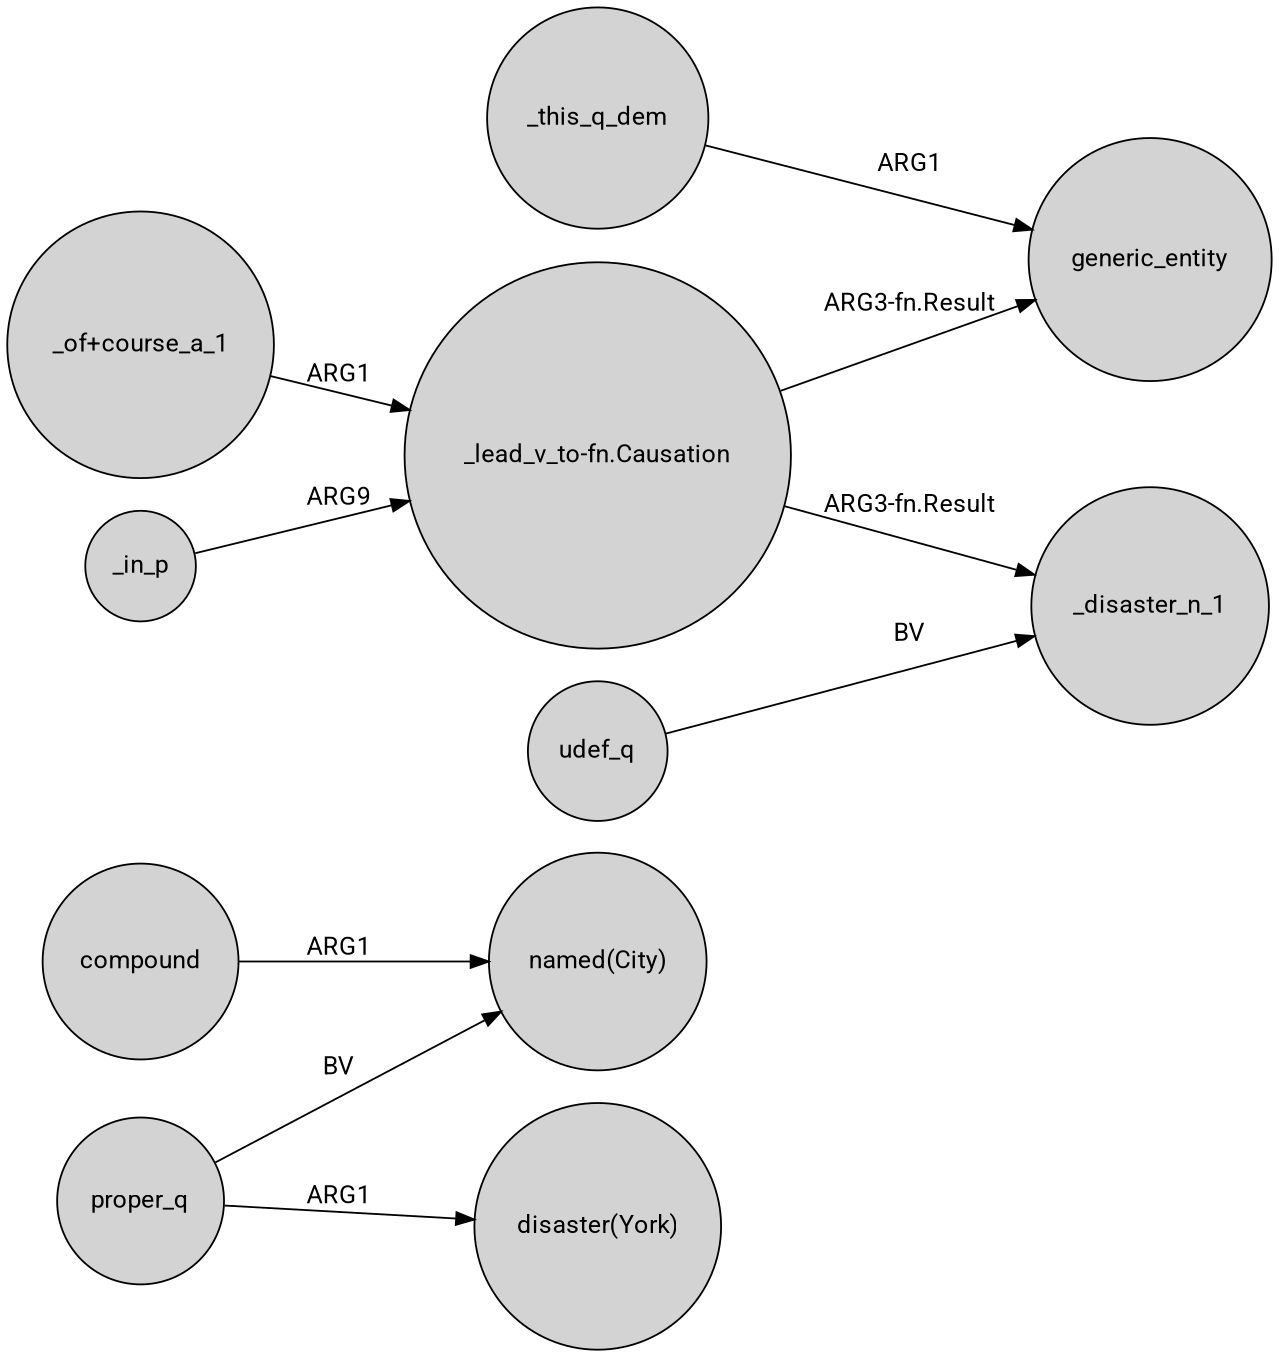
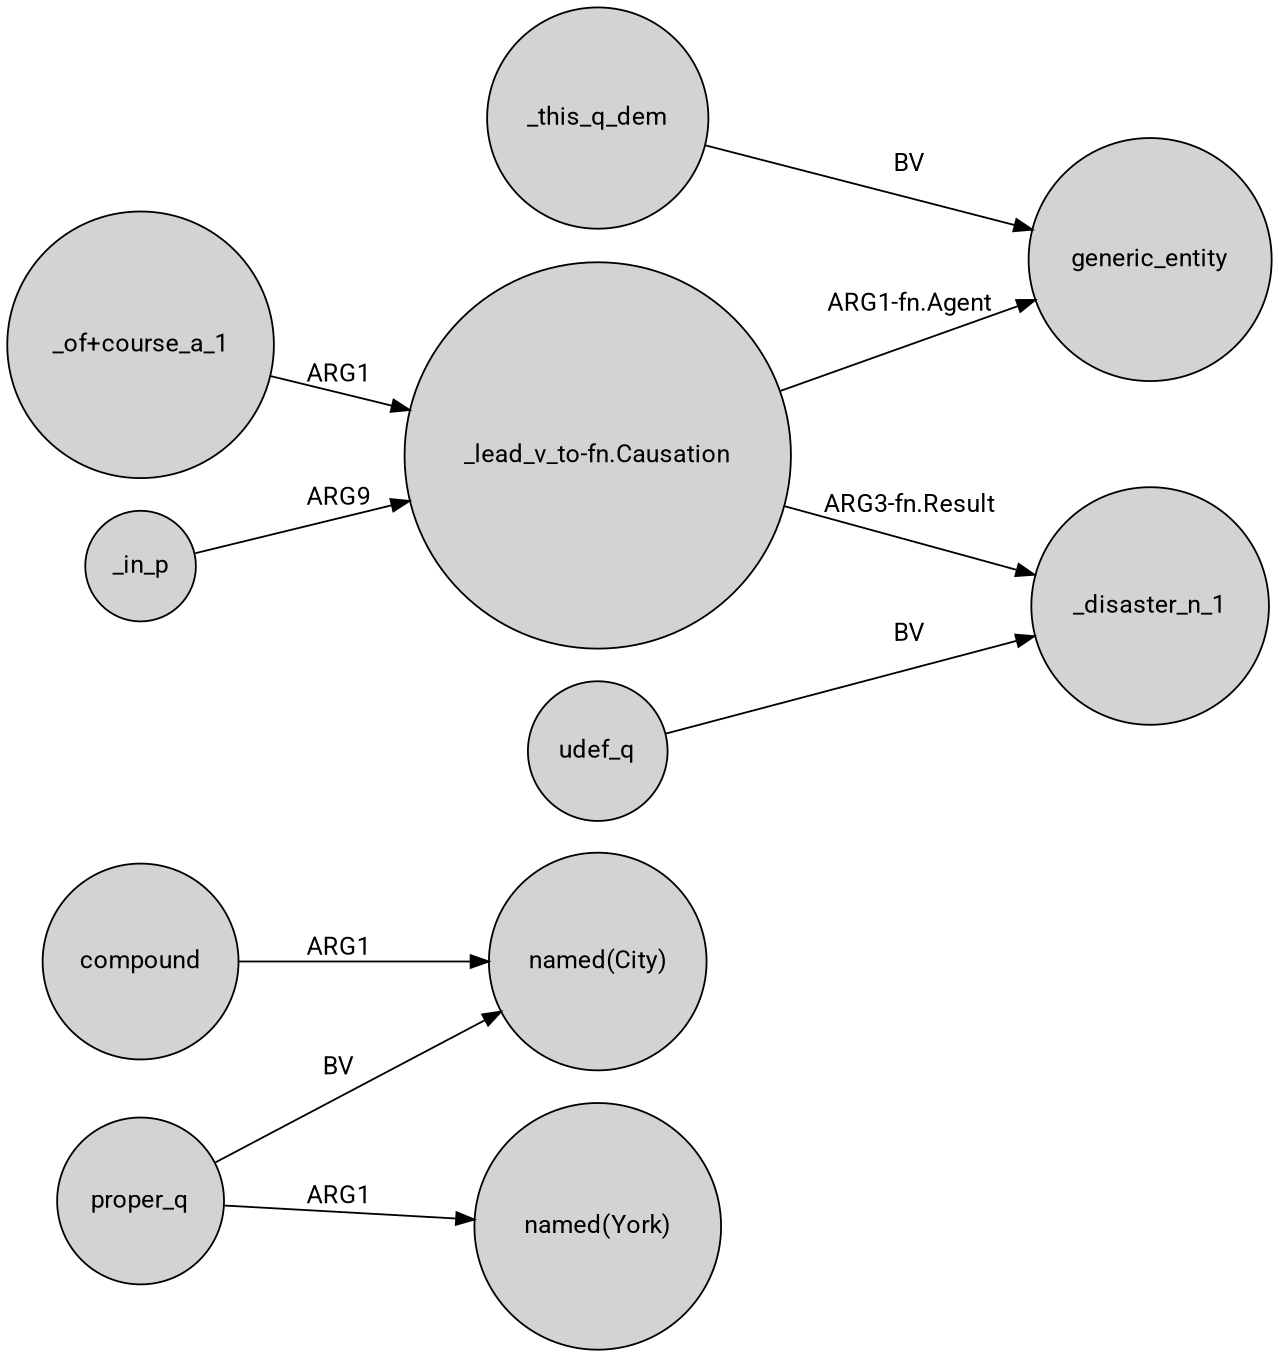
(910, 164) -> (910, 164)
(910, 304) -> (910, 304)
(598, 1226) -> (598, 1226)
